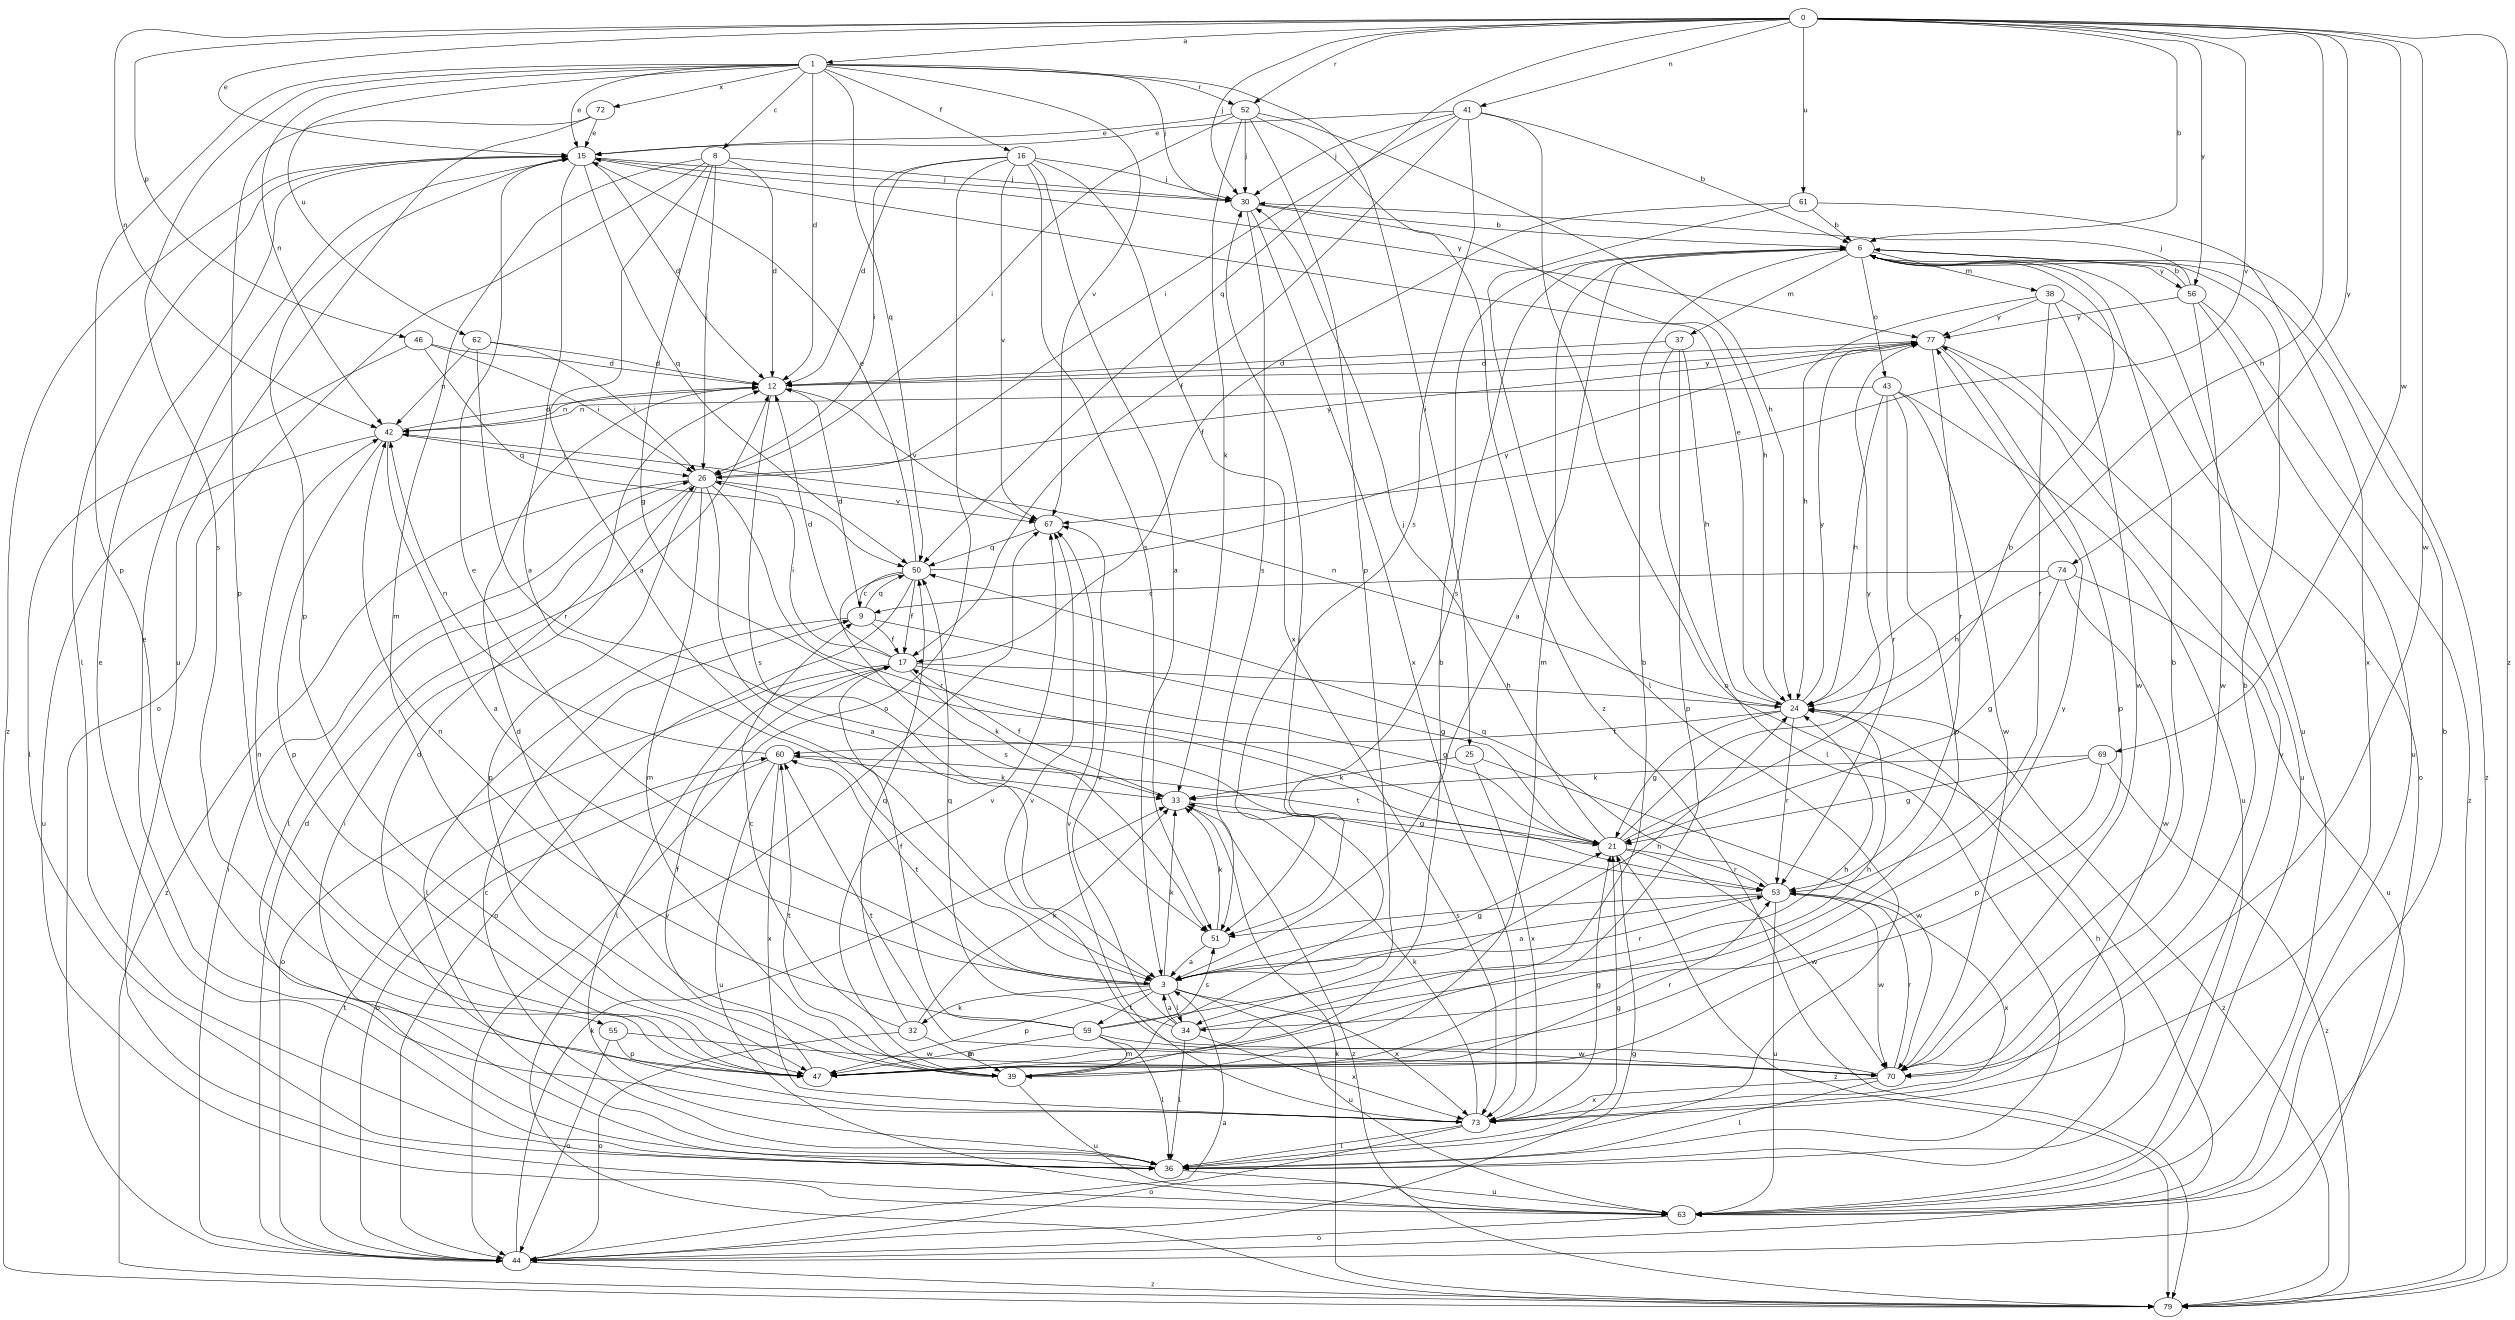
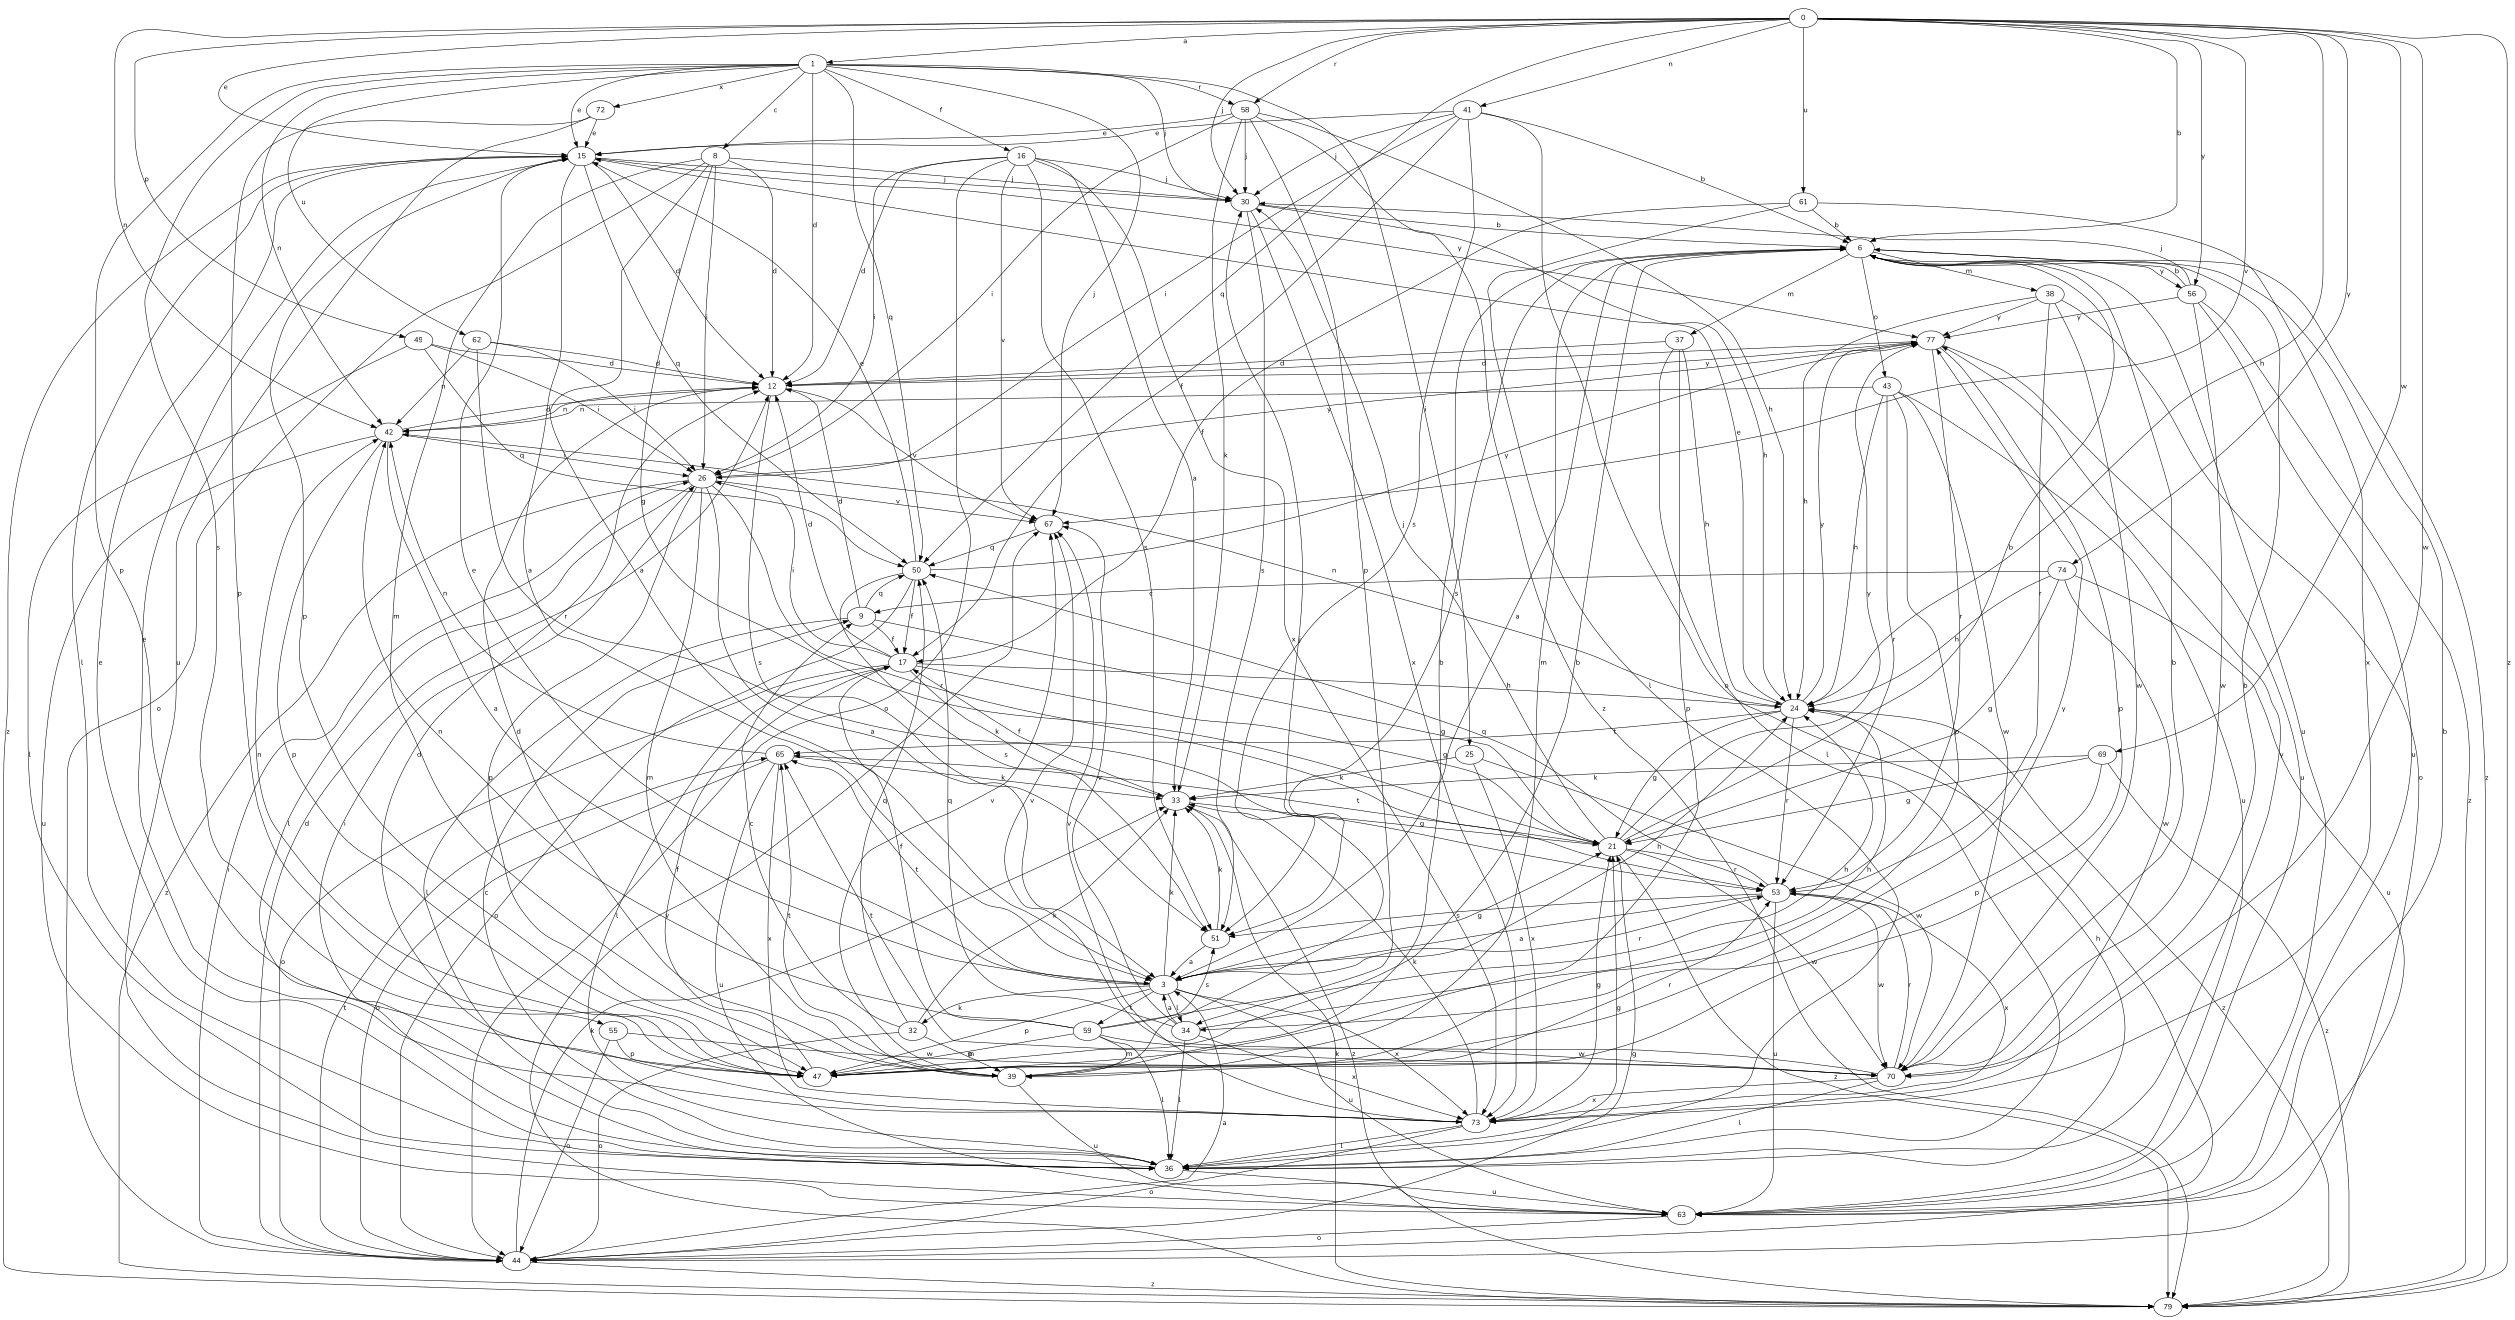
(1245, 110) -> (1245, 110)
(1094, 294) -> (1094, 294)
(419, 340) -> (419, 340)
(1173, 555) -> (1181, 451)
(875, 580) -> none
(780, 755) -> (780, 755)
(1643, 799) -> (1499, 858)
